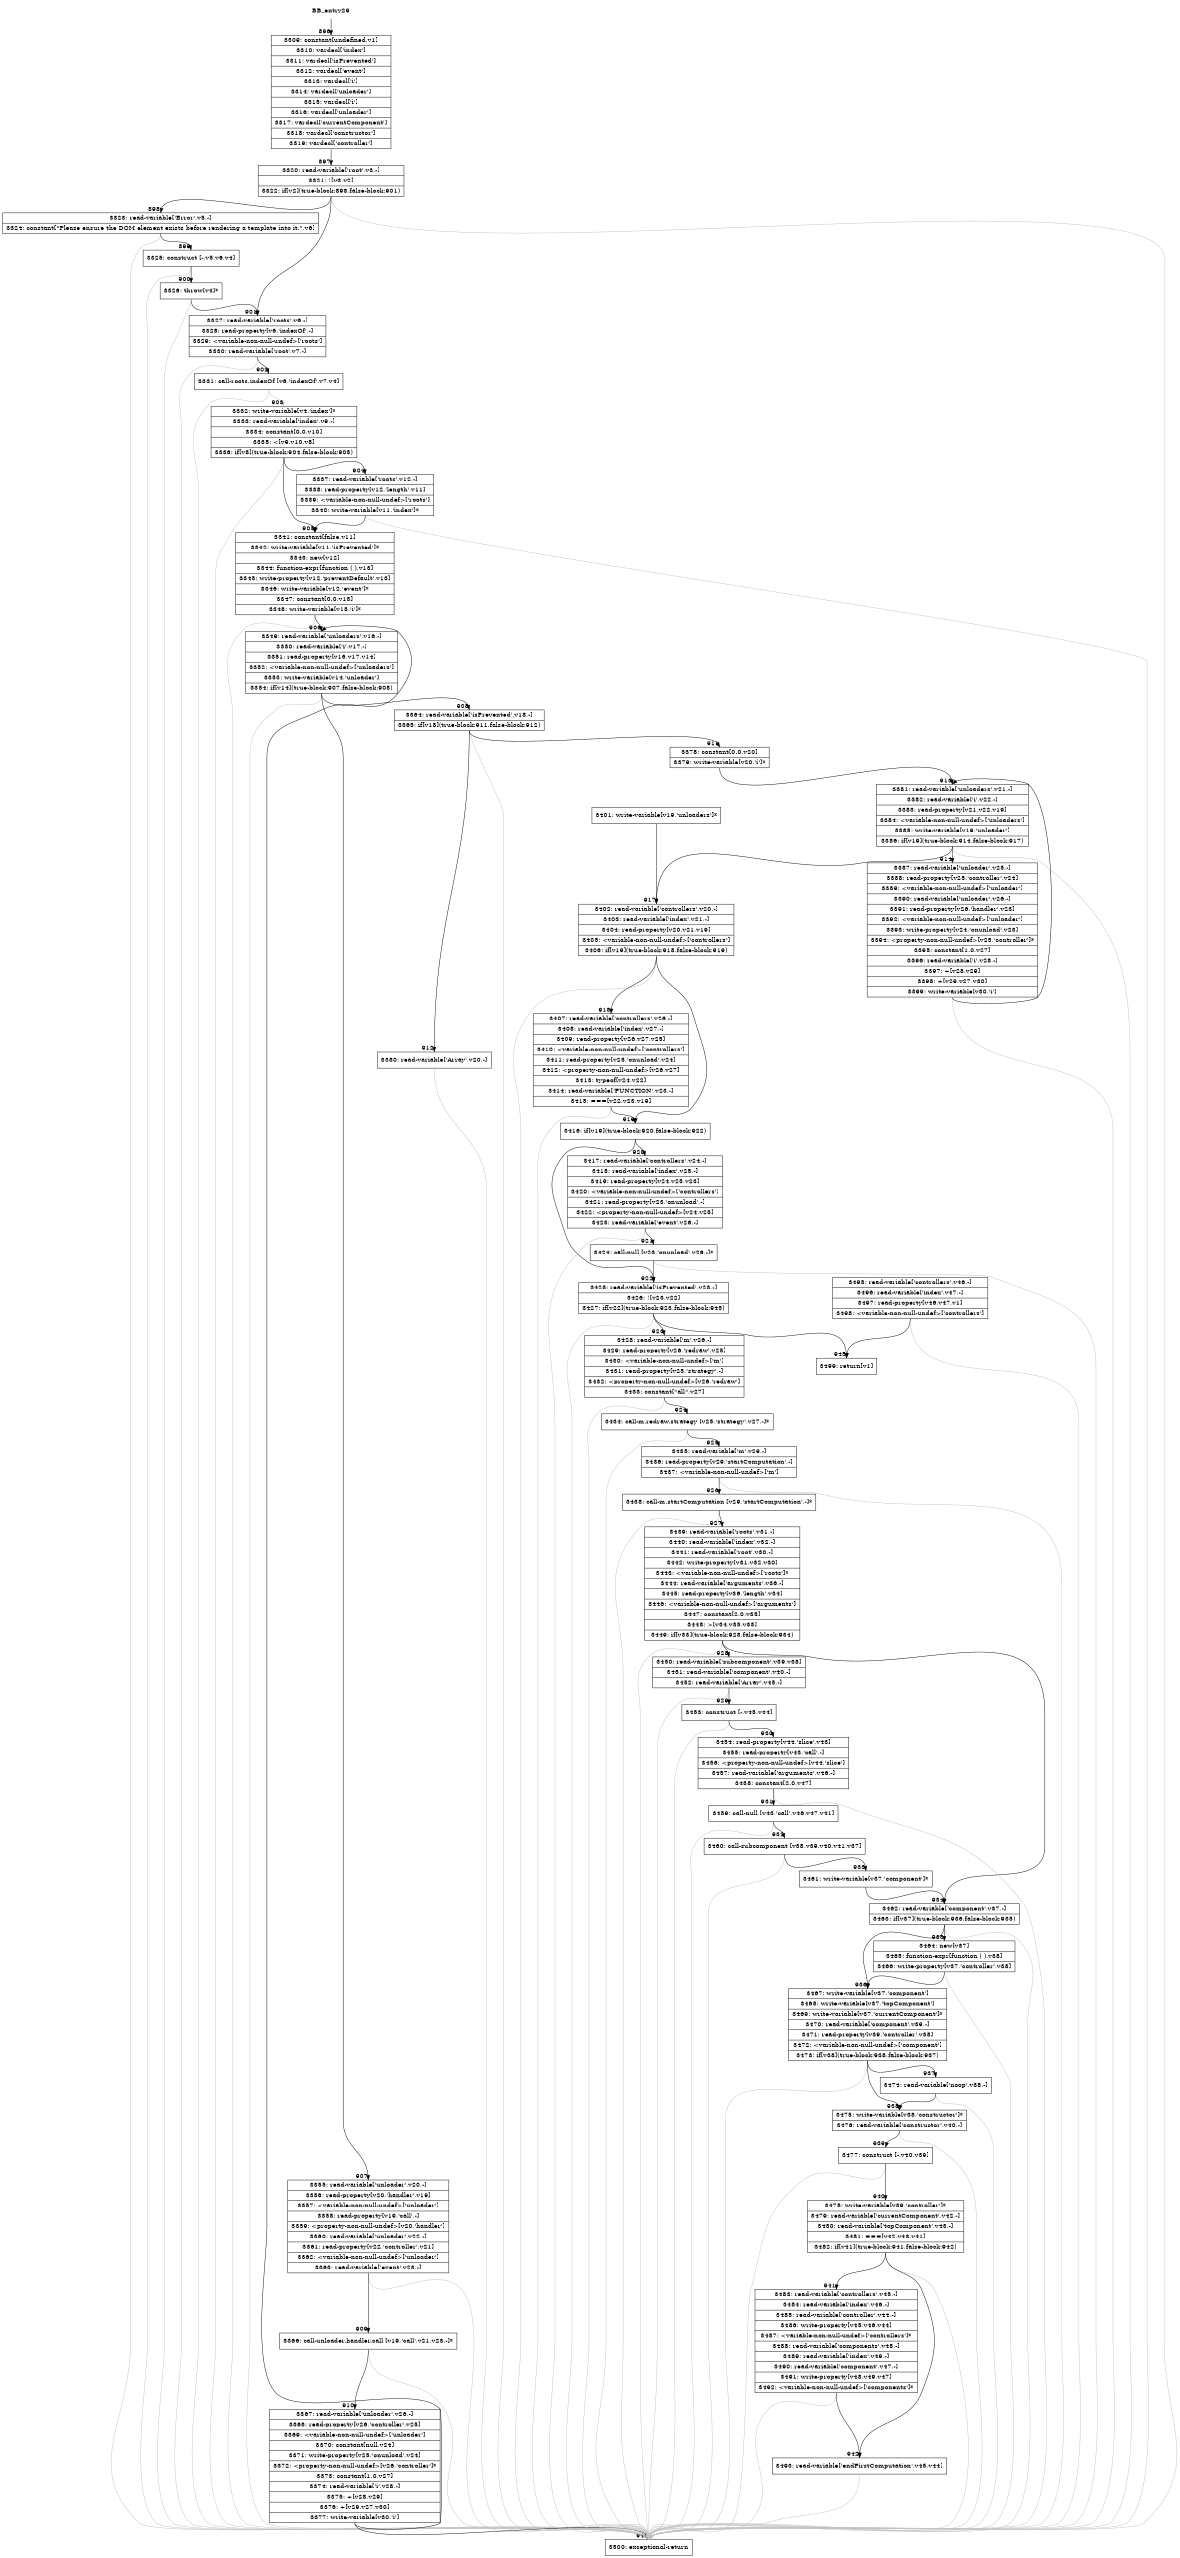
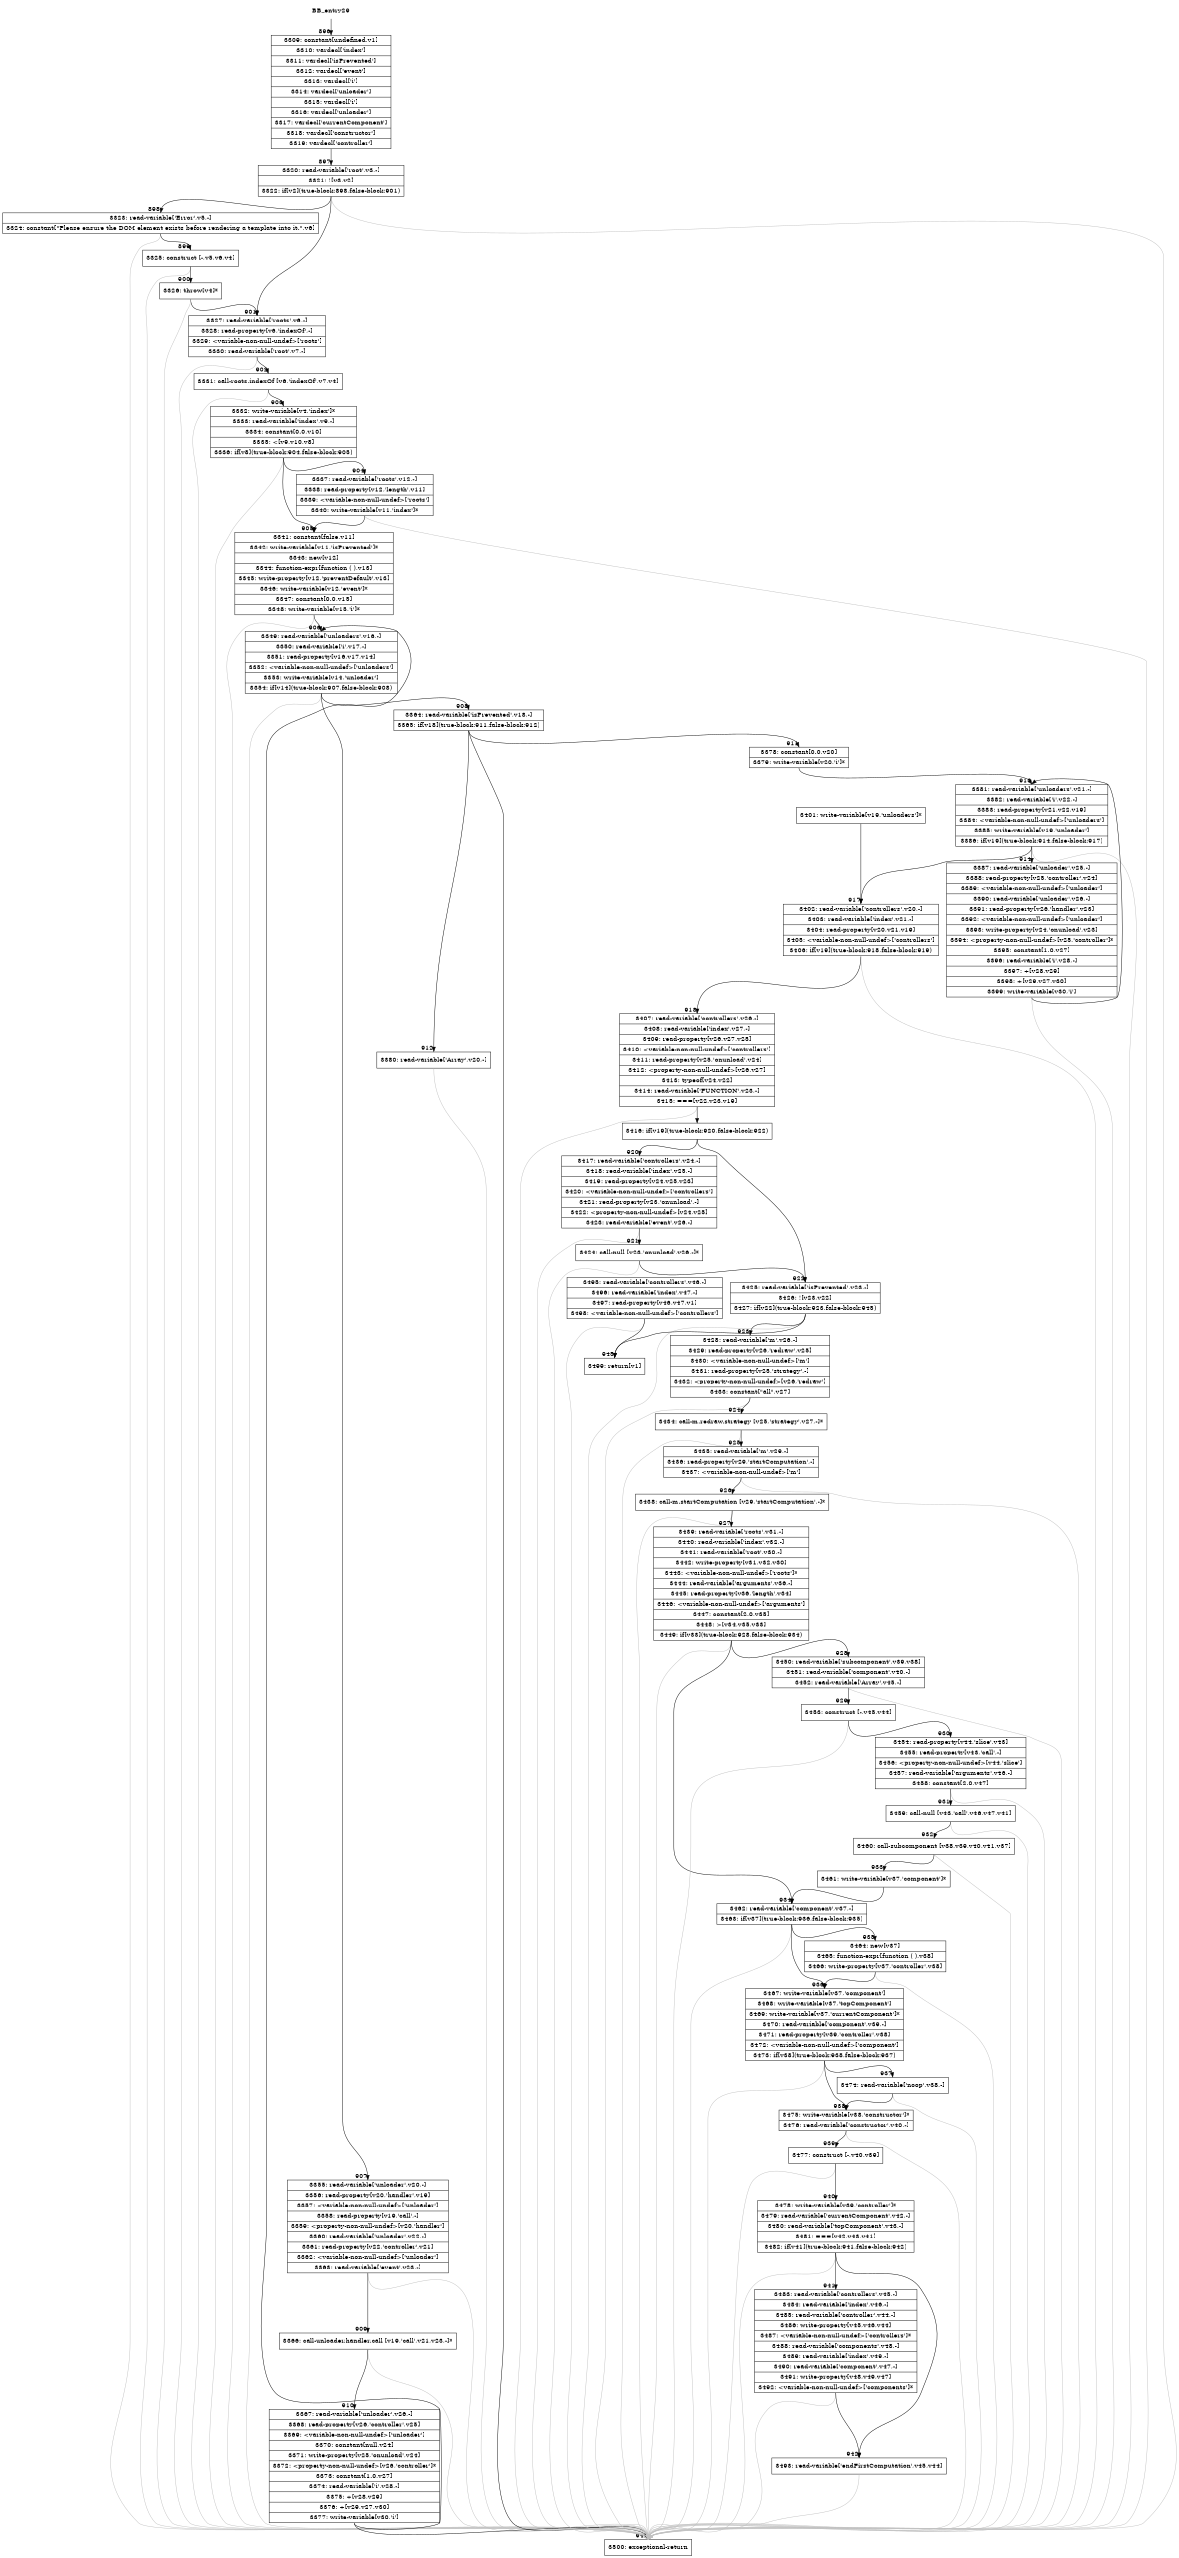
(274, 397) -> (274, 397)
(705, 1057) -> none
(504, 1694) -> (503, 1694)
